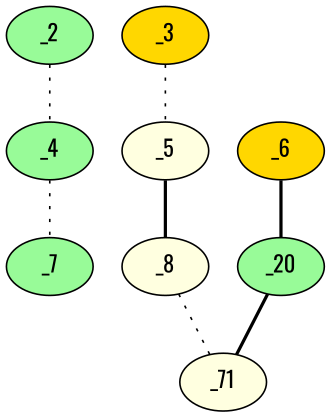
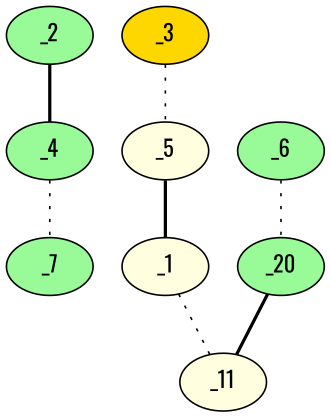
(50, 93) -> (50, 93)
(281, 151) -> (281, 151)
(281, 209) -> (281, 209)
(165, 267) -> (165, 267)
(223, 382) -> (223, 382)
